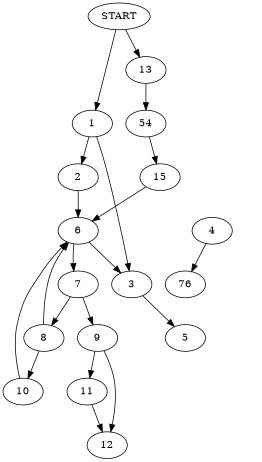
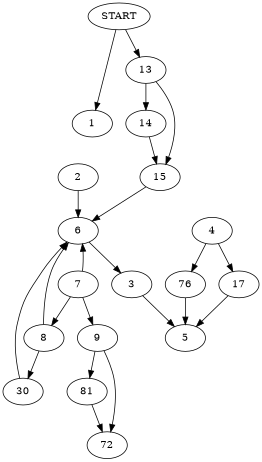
none -> (174, 117)
(146, 124) -> (146, 124)
(86, 147) -> none
(114, 200) -> none
(73, 254) -> (83, 261)
none -> (239, 284)
none -> (185, 308)
(23, 392) -> (23, 392)
(87, 392) -> (87, 392)
(107, 445) -> (107, 445)
